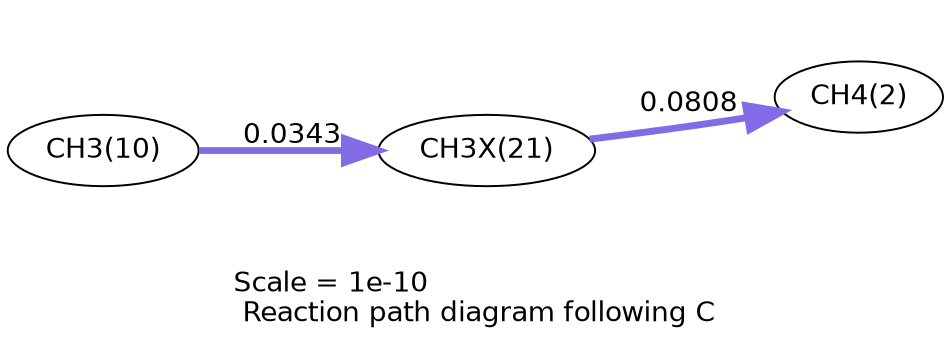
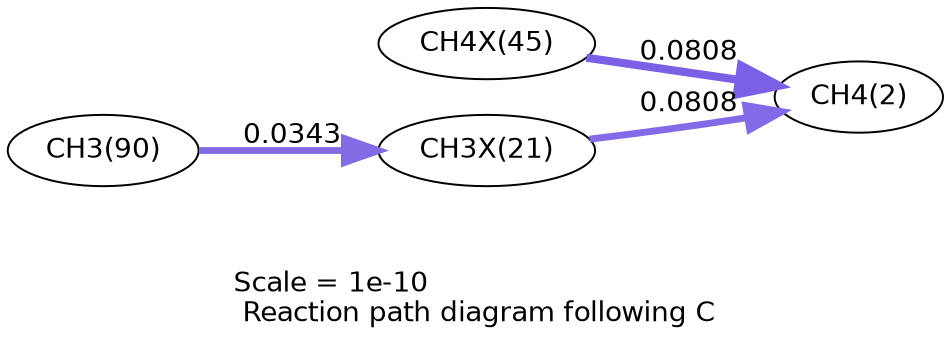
none -> (487, 44)
(103, 151) -> (103, 151)
